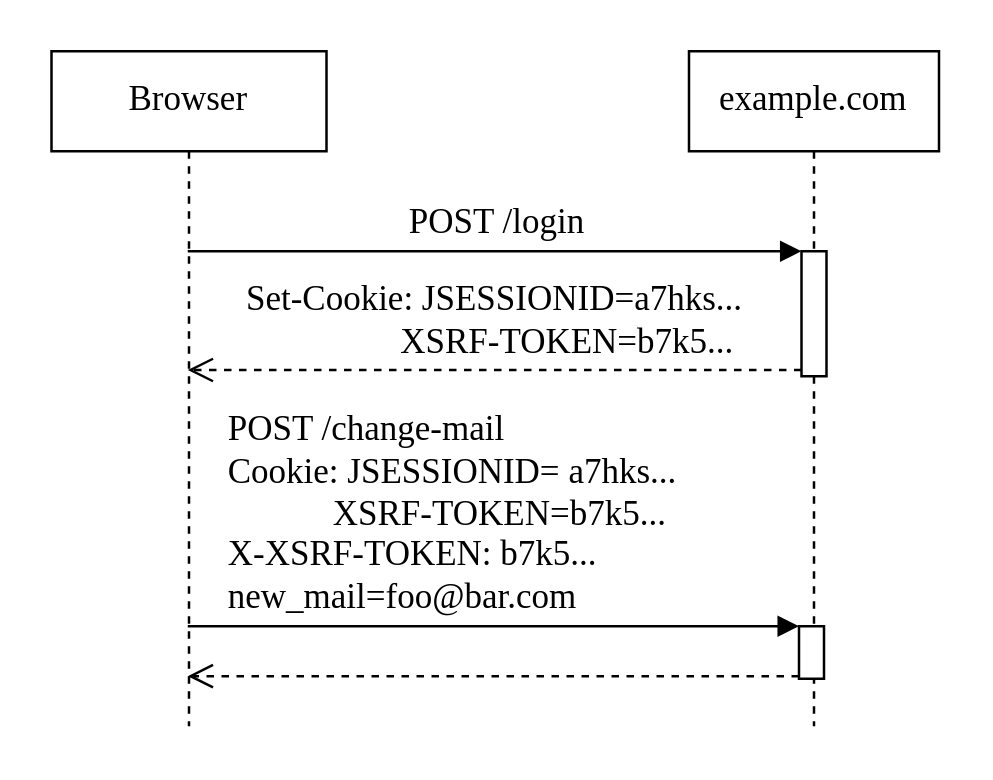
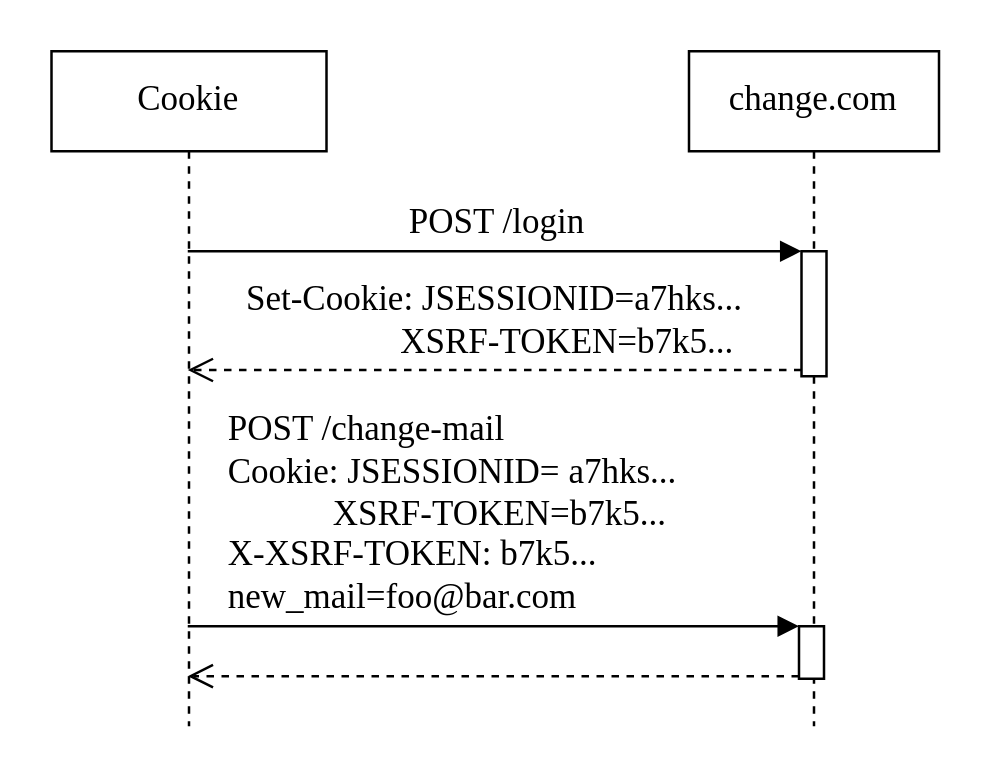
(189, 101) -> (189, 101)
(814, 101) -> (814, 101)
